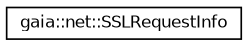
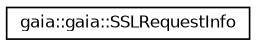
(124, 23) -> (128, 23)
